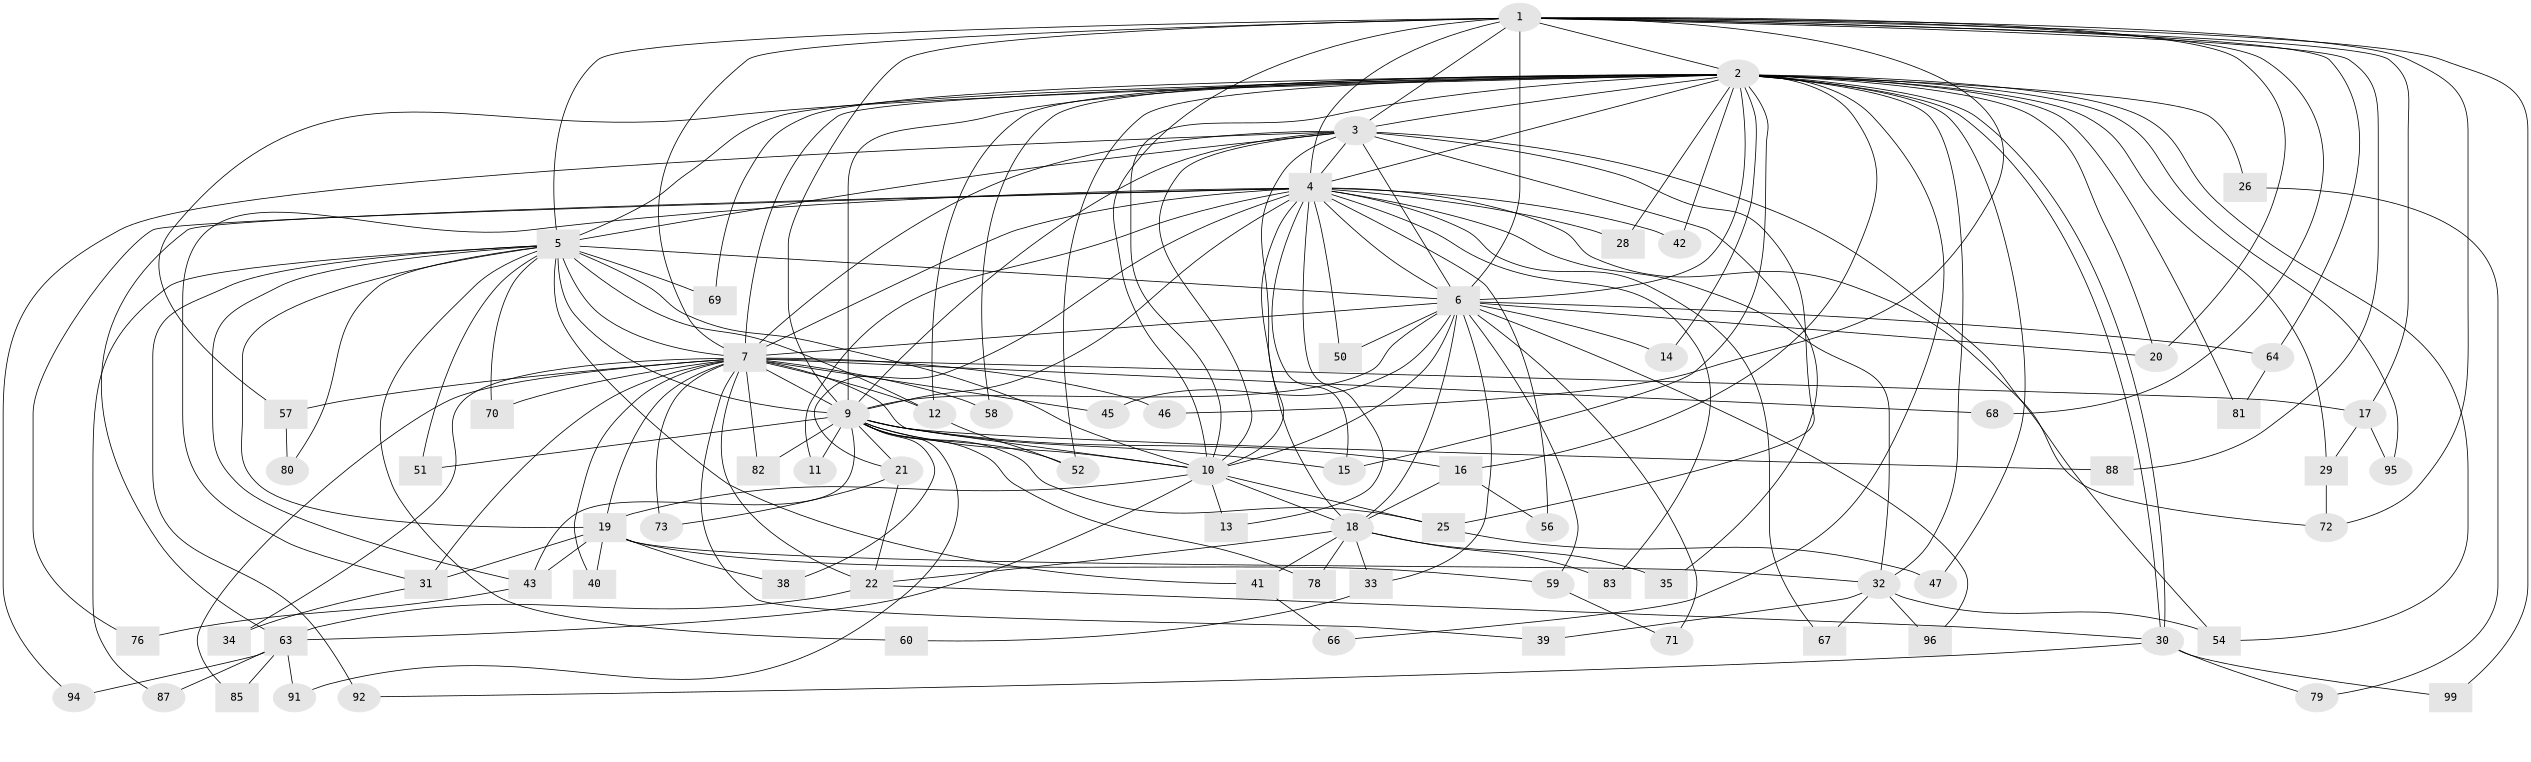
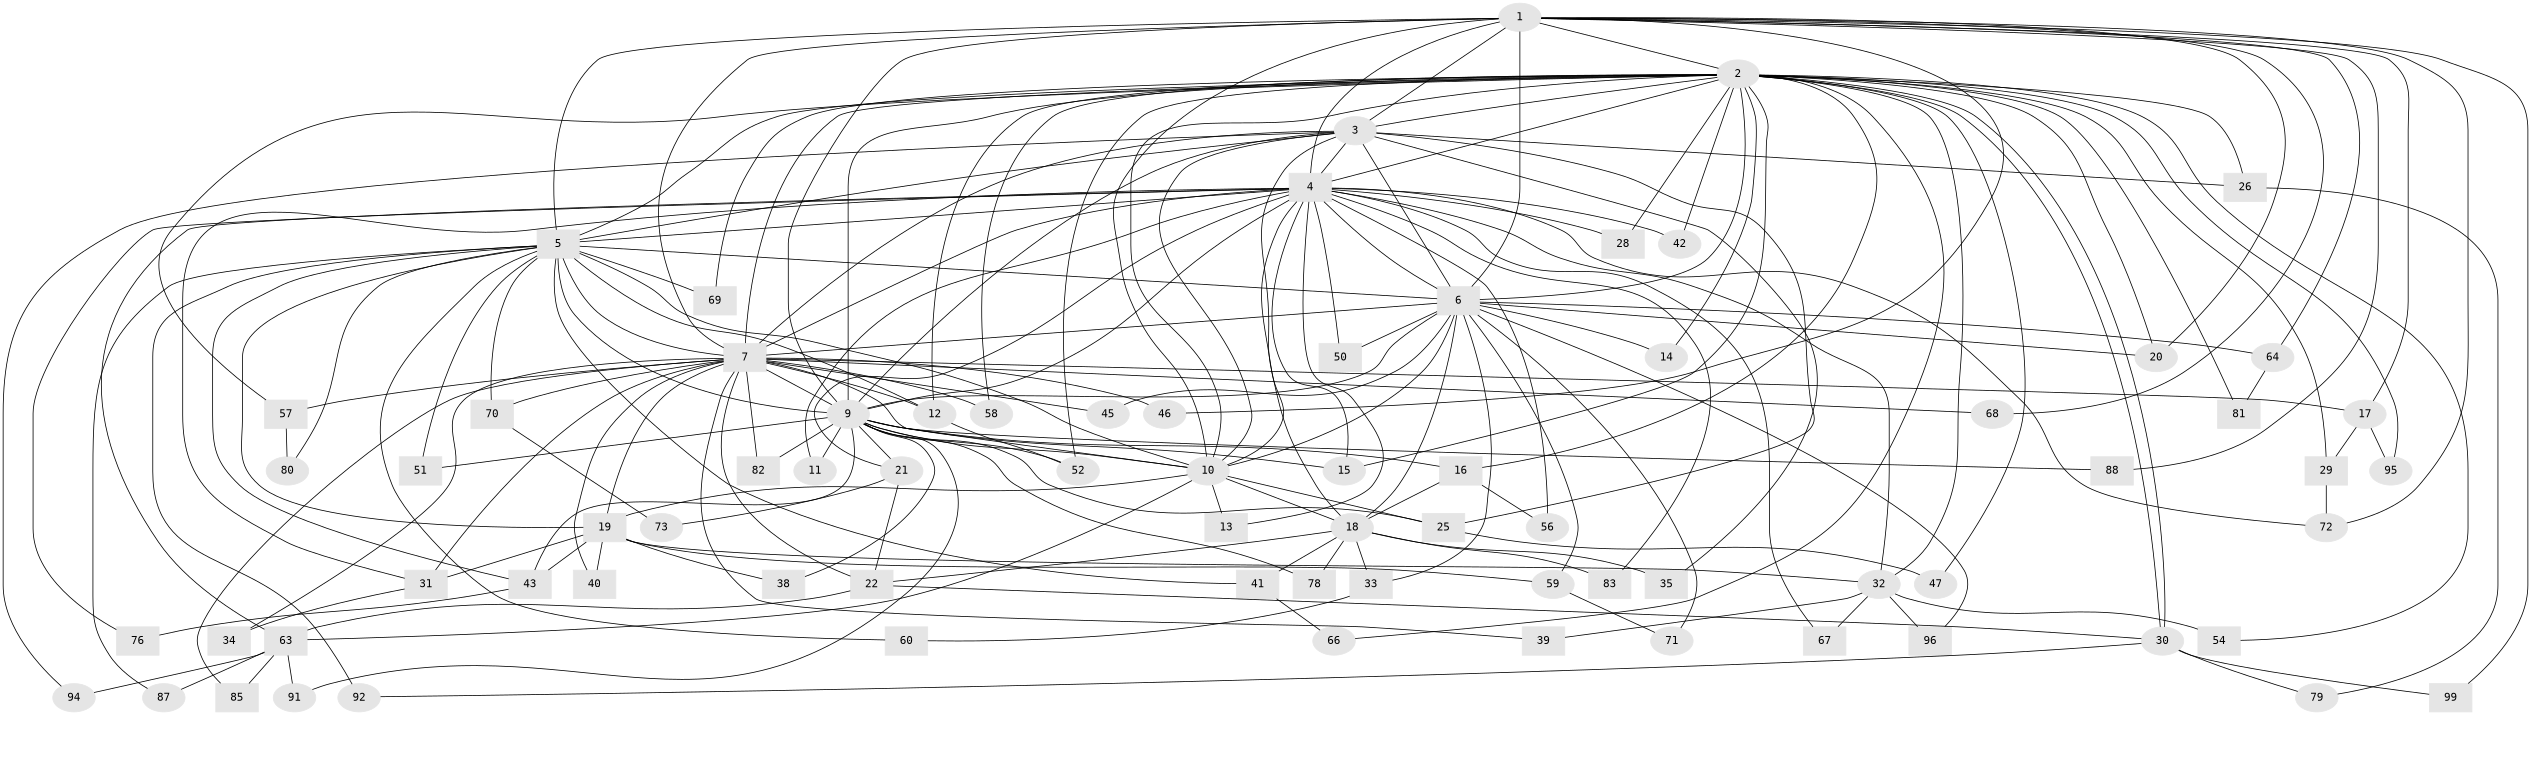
none -> (917, 217)
(1863, 258) -> (1800, 159)
(663, 425) -> (580, 473)
